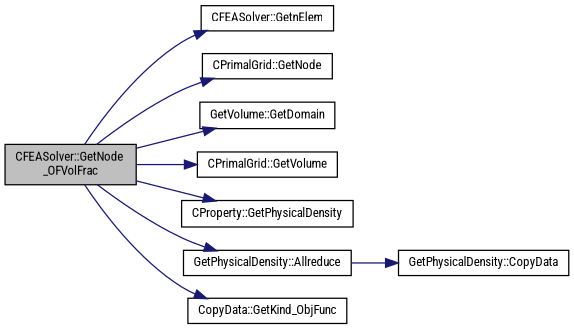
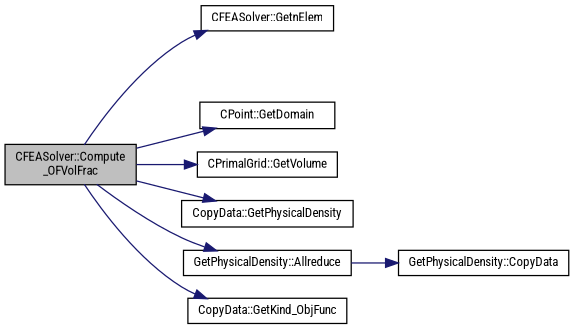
(267, 66) -> none
(267, 115) -> (267, 115)
(71, 165) -> (71, 165)
(267, 214) -> (267, 214)
